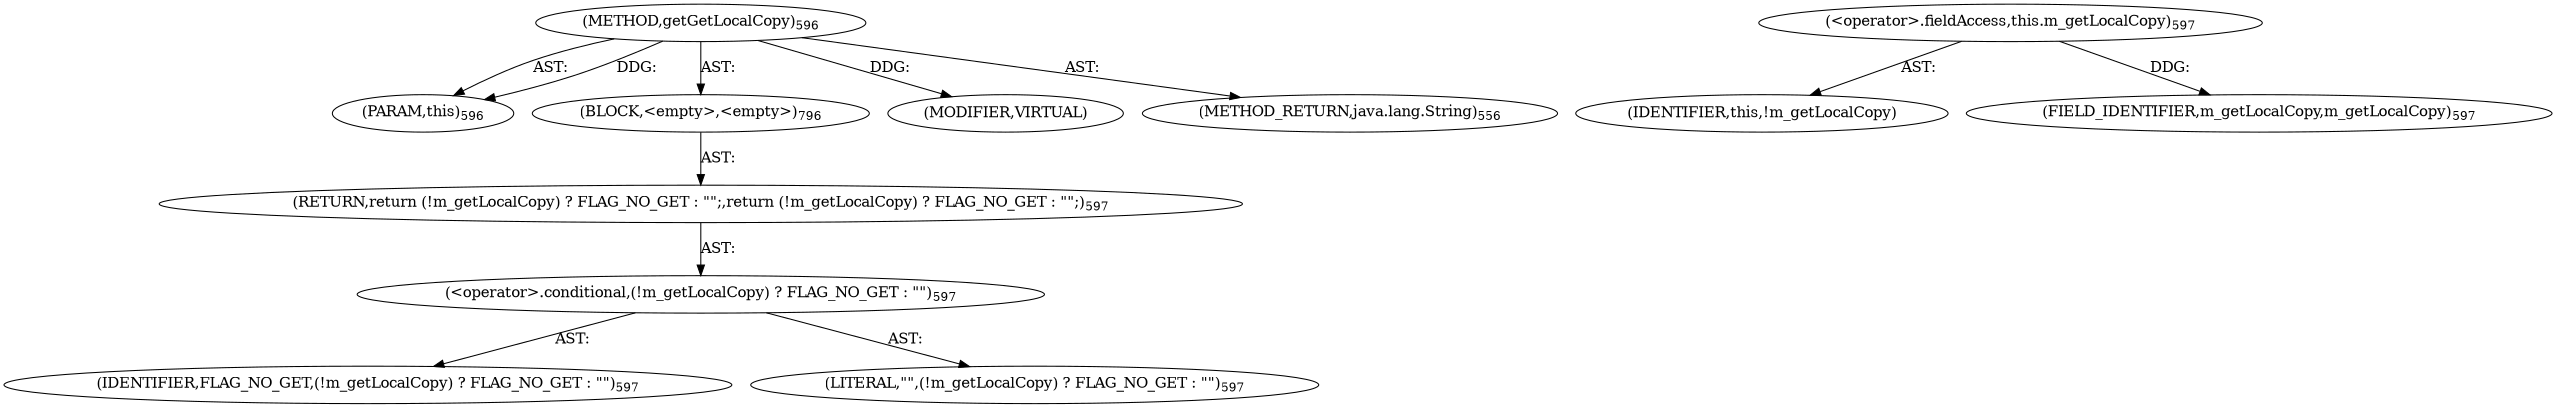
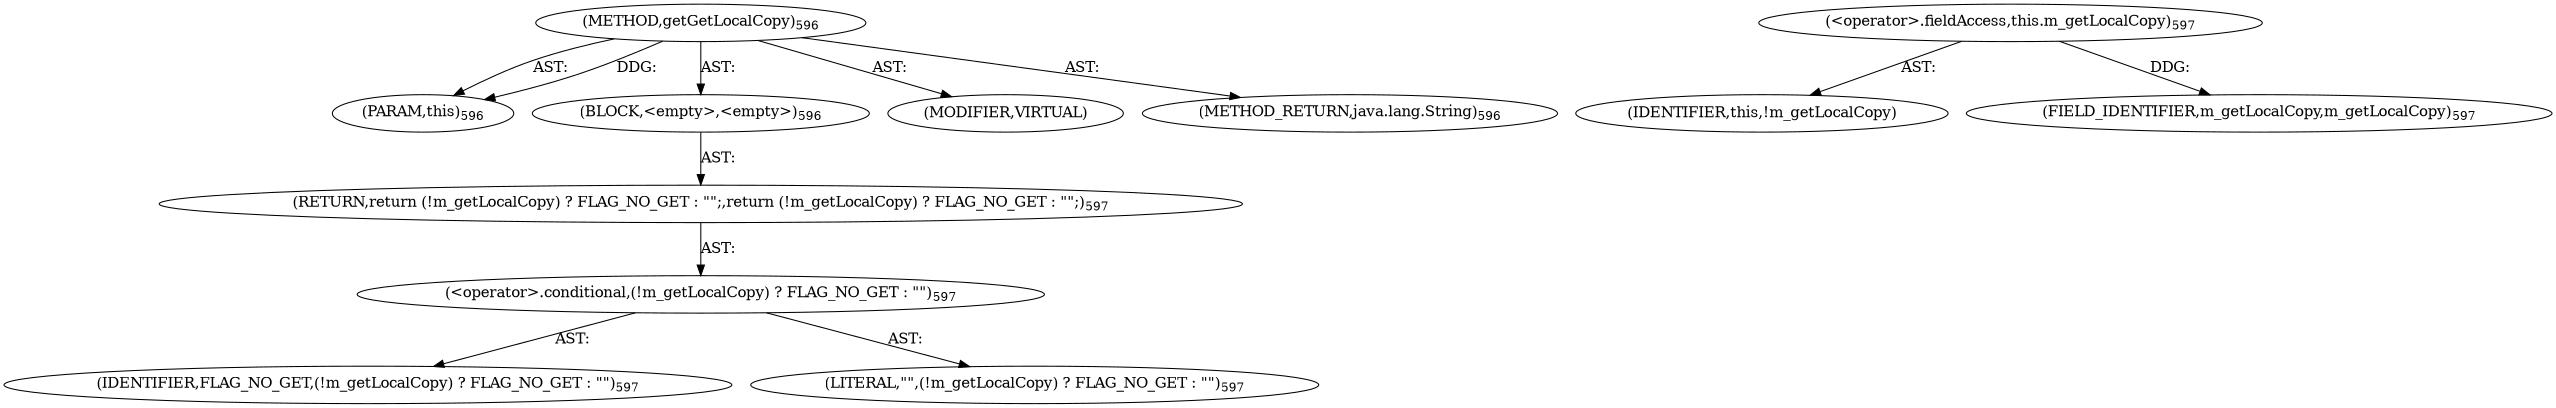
(892, 68) -> (892, 68)
(810, 112) -> (810, 112)
(1489, 112) -> (1489, 112)
